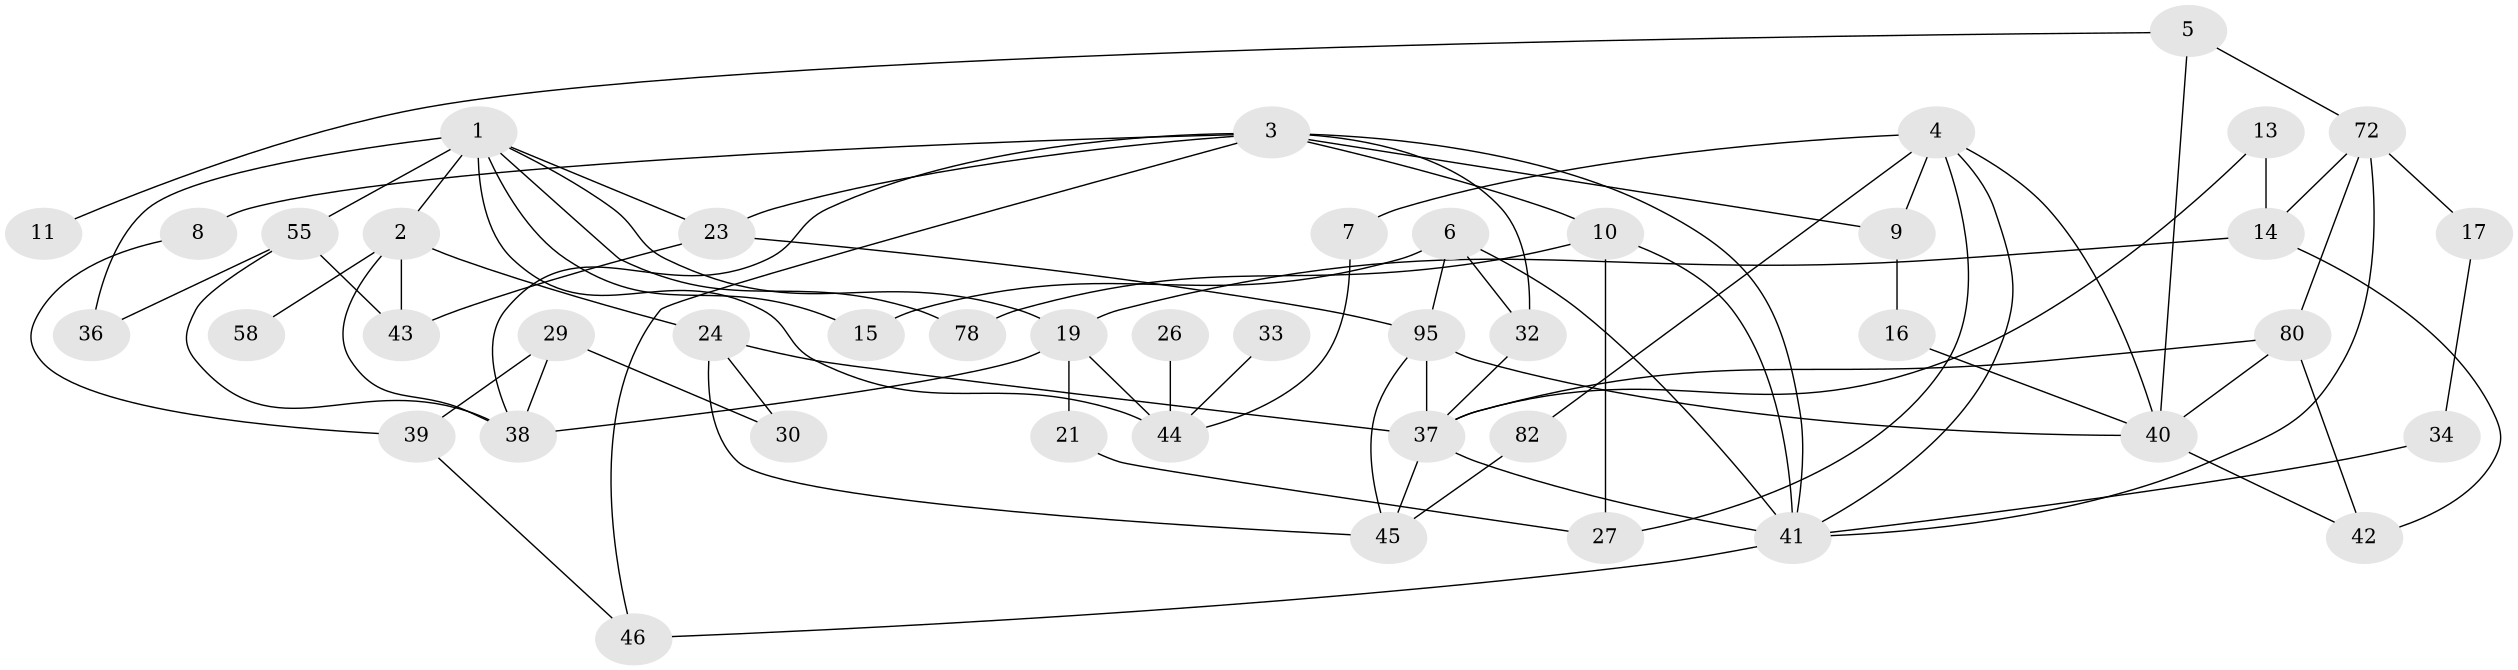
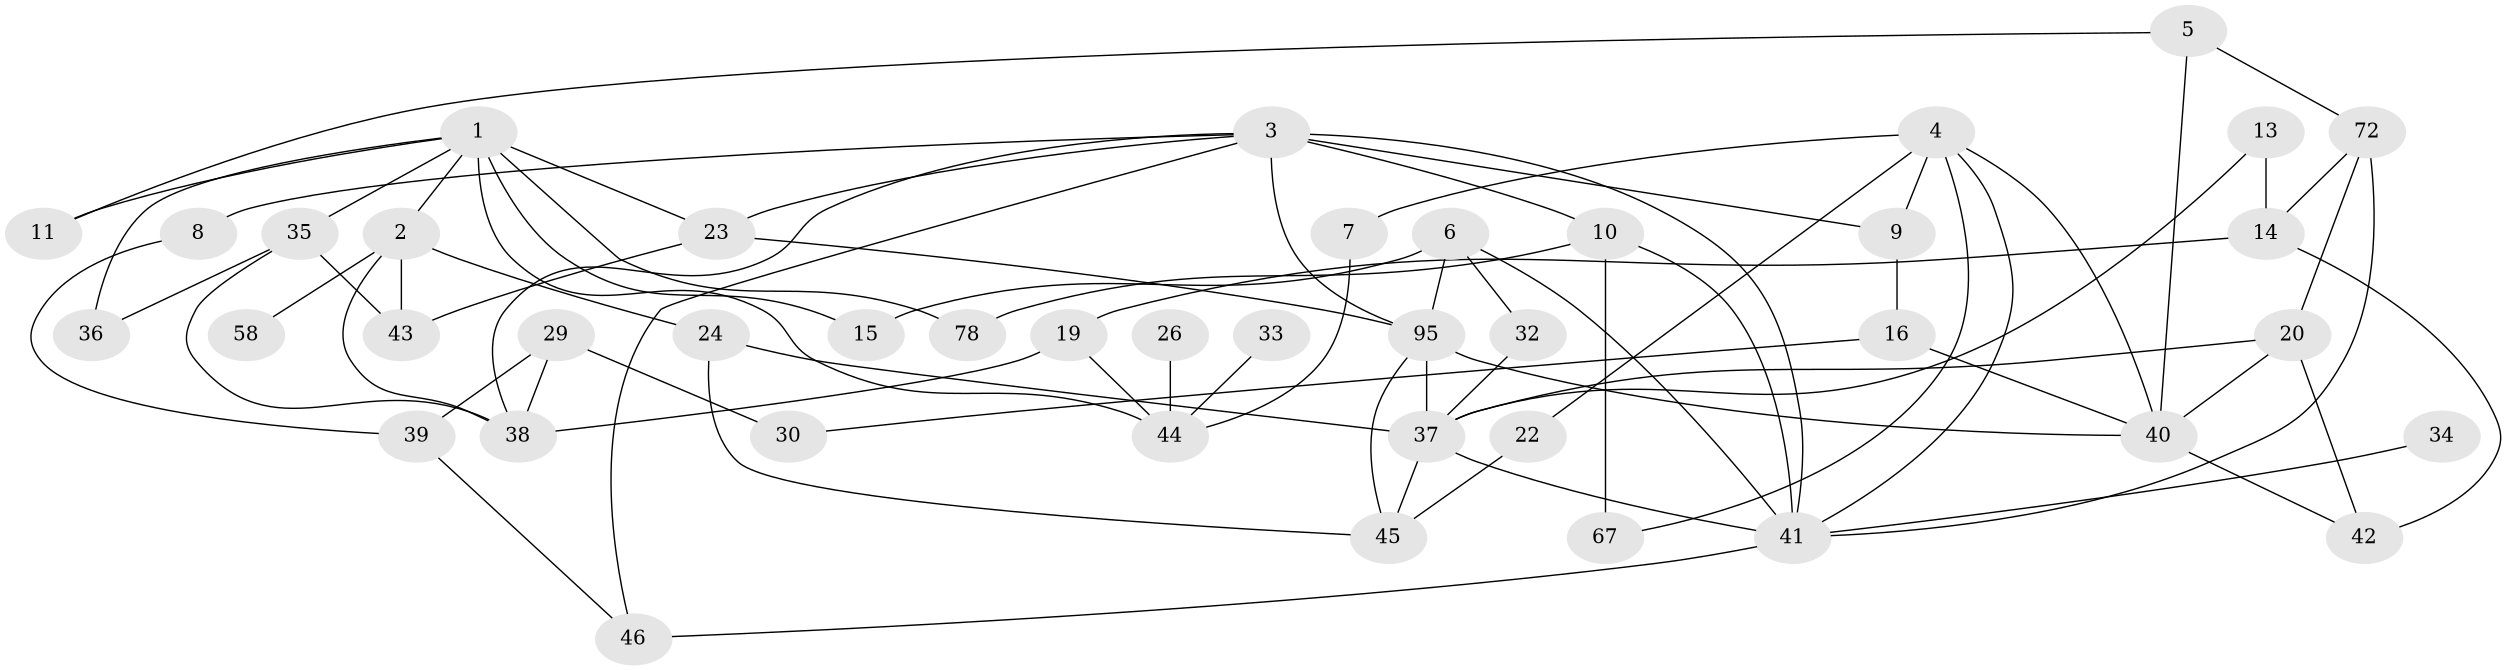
(1493, 200) -> (1301, 263)
(300, 234) -> (300, 234)
(2474, 234) -> none
(673, 262) -> (256, 170)
(2293, 335) -> (2293, 335)
(750, 386) -> (1342, 382)
(1069, 437) -> none
(1528, 437) -> (1528, 437)
(1606, 538) -> (1606, 538)
